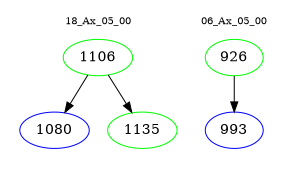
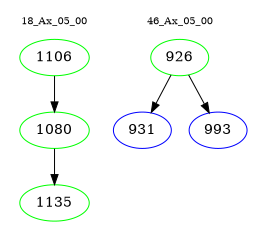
(234, 22) -> (180, 22)
(117, 89) -> (55, 162)
(55, 130) -> (55, 130)
none -> (142, 130)
